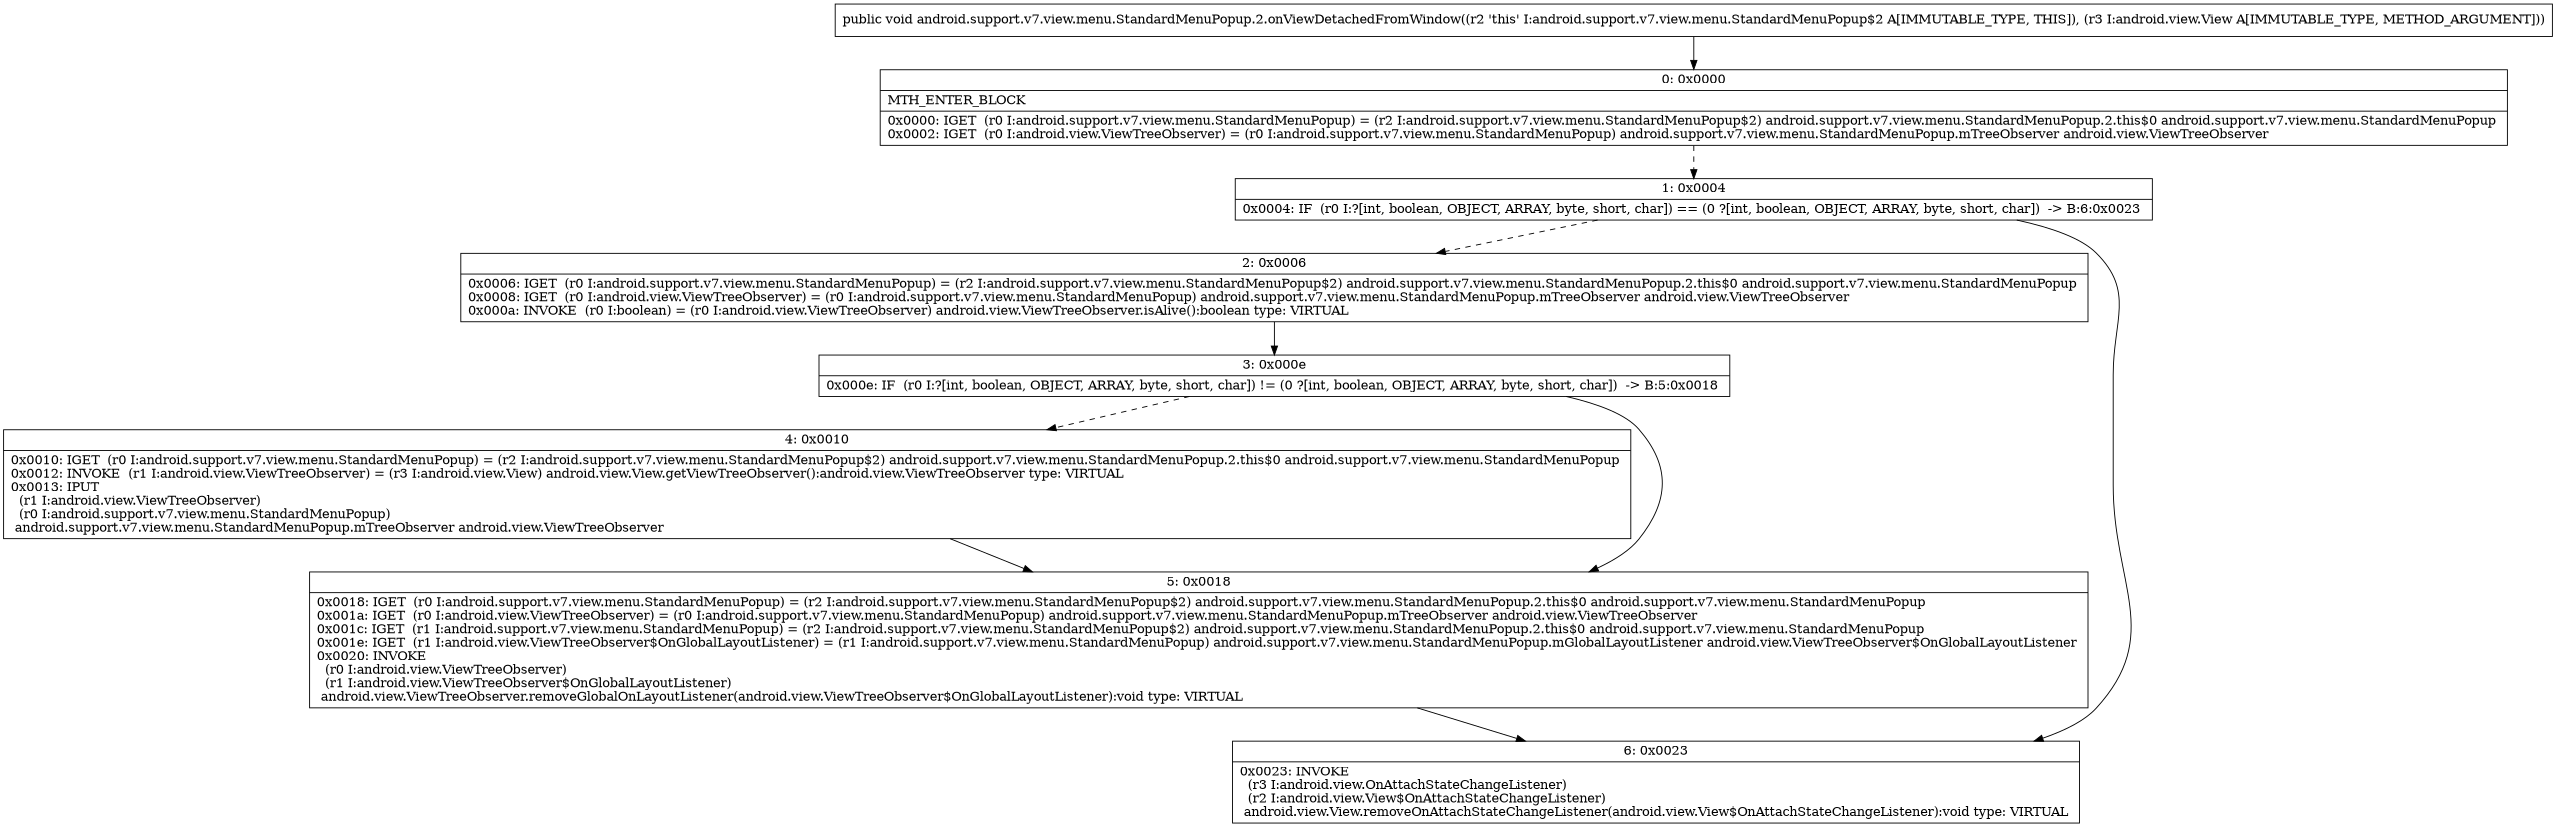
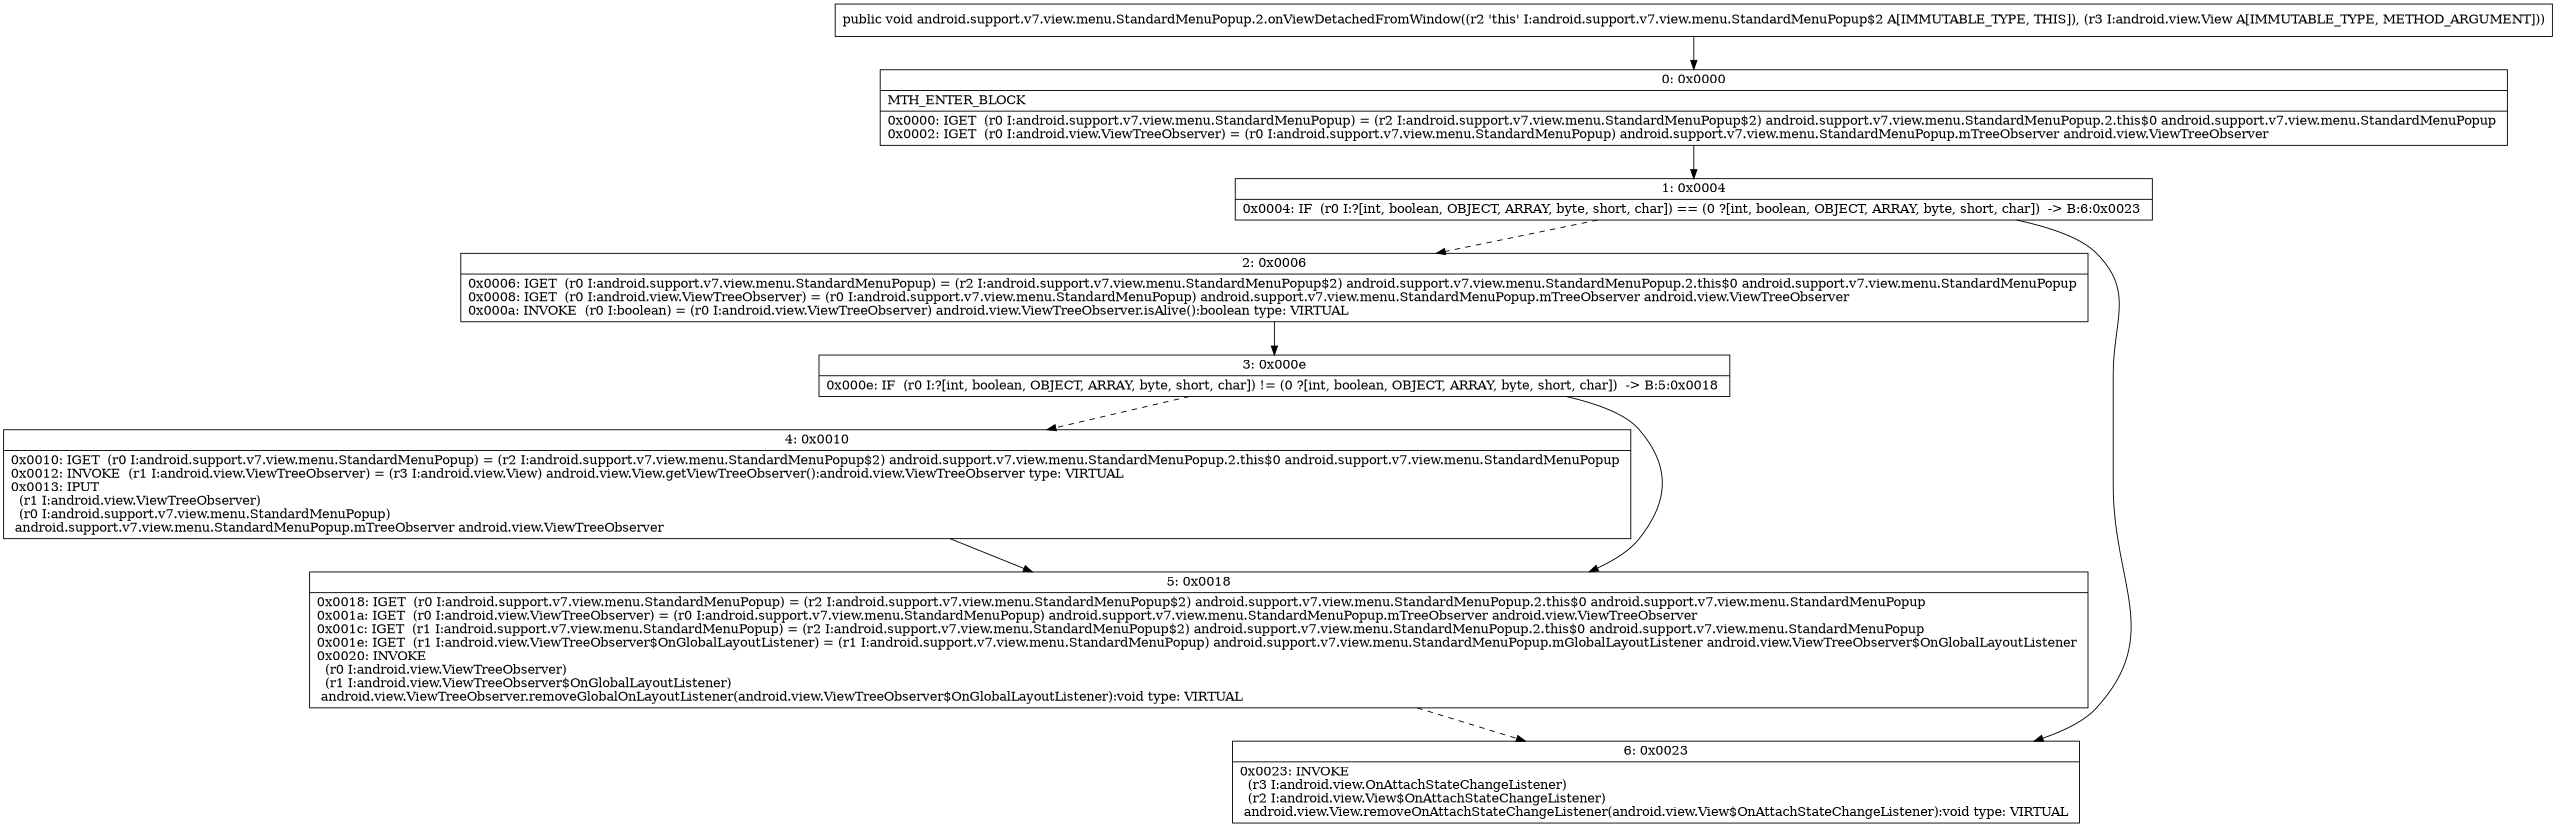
(1694, 158) -> (1694, 158)
(1467, 723) -> (1467, 723)
